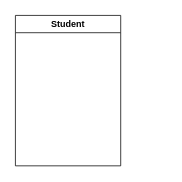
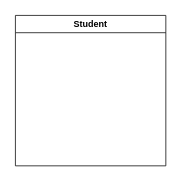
(68, 90) -> (90, 90)
